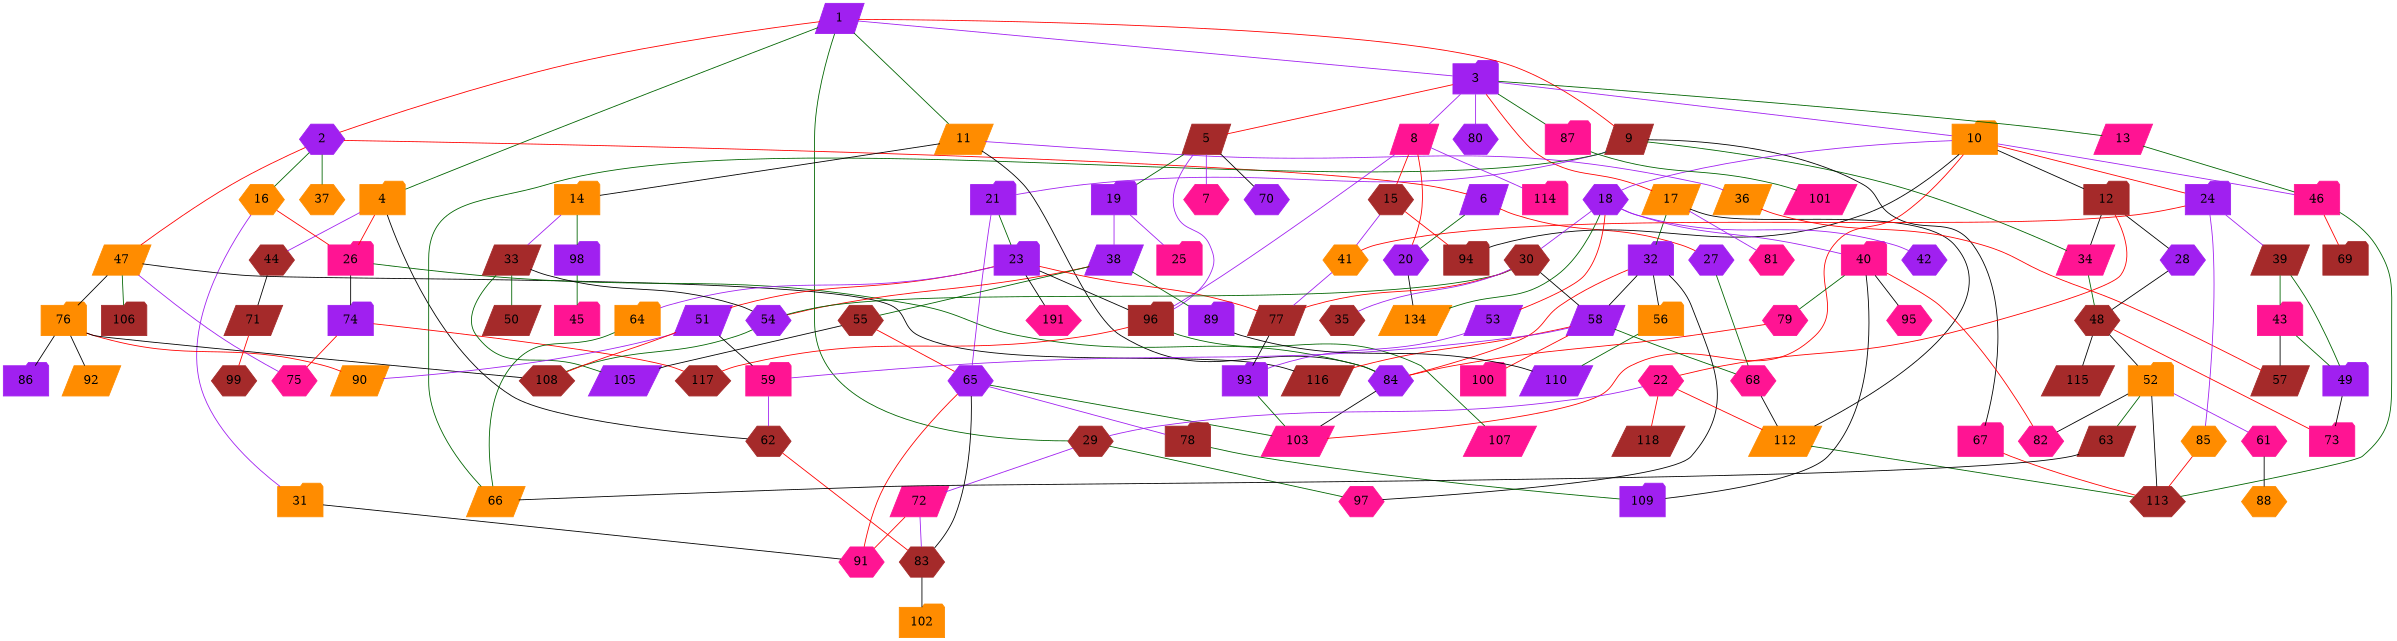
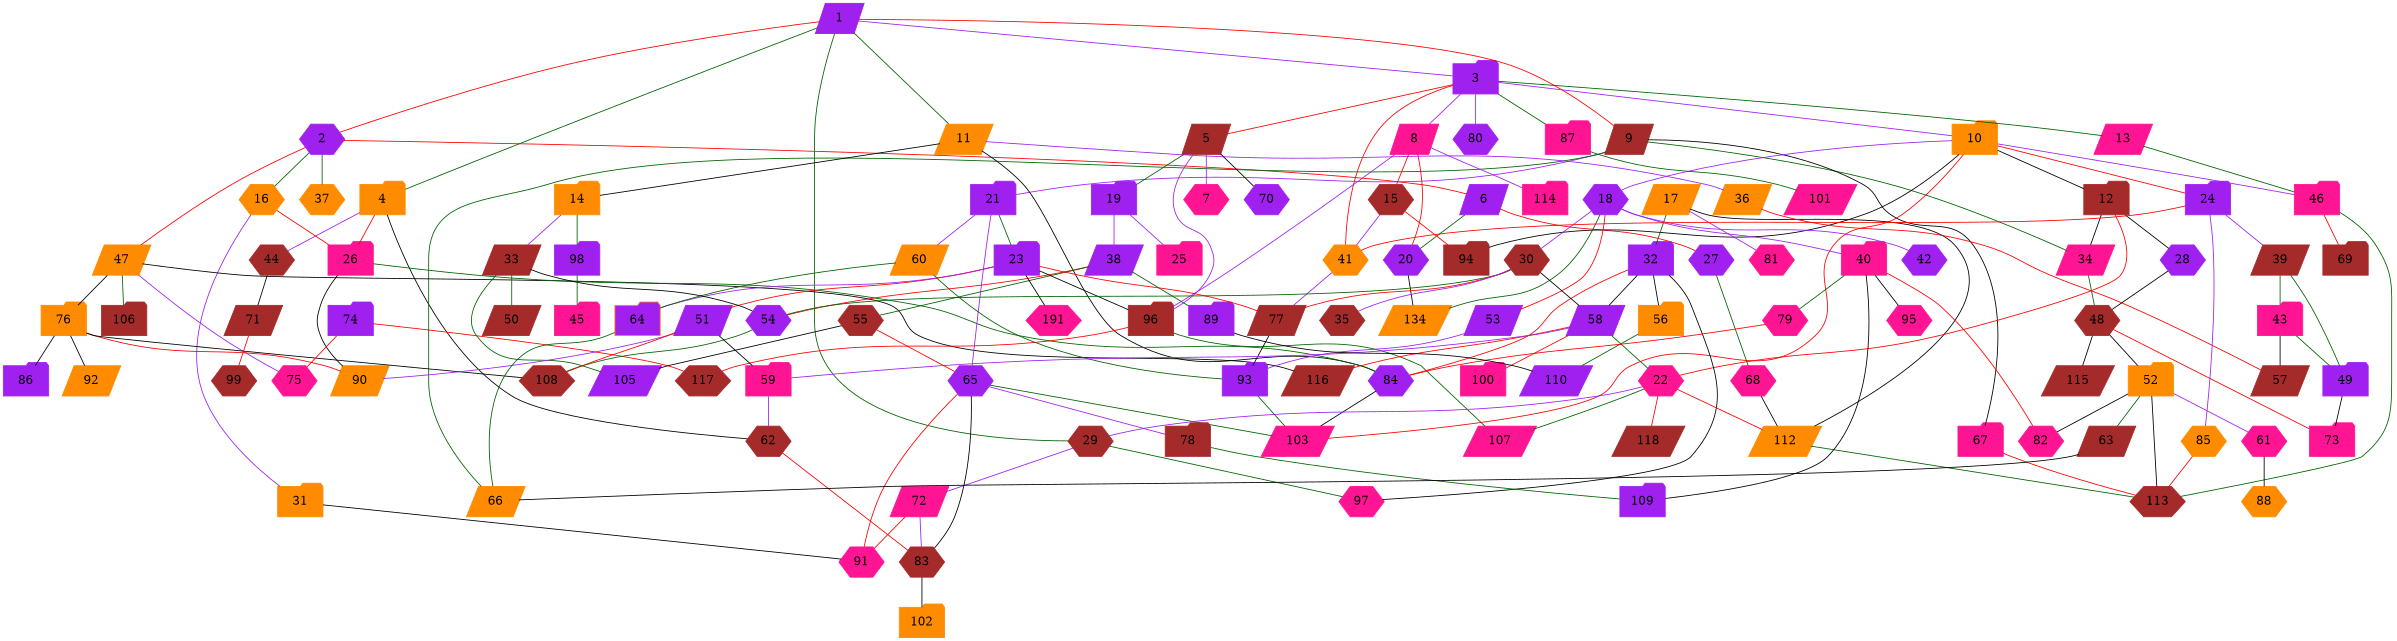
(1565, 168) -> (1370, 144)
none -> (919, 260)
(351, 290) -> (317, 322)
(638, 320) -> (638, 320)
(1669, 350) -> (1630, 352)
none -> (1589, 410)
